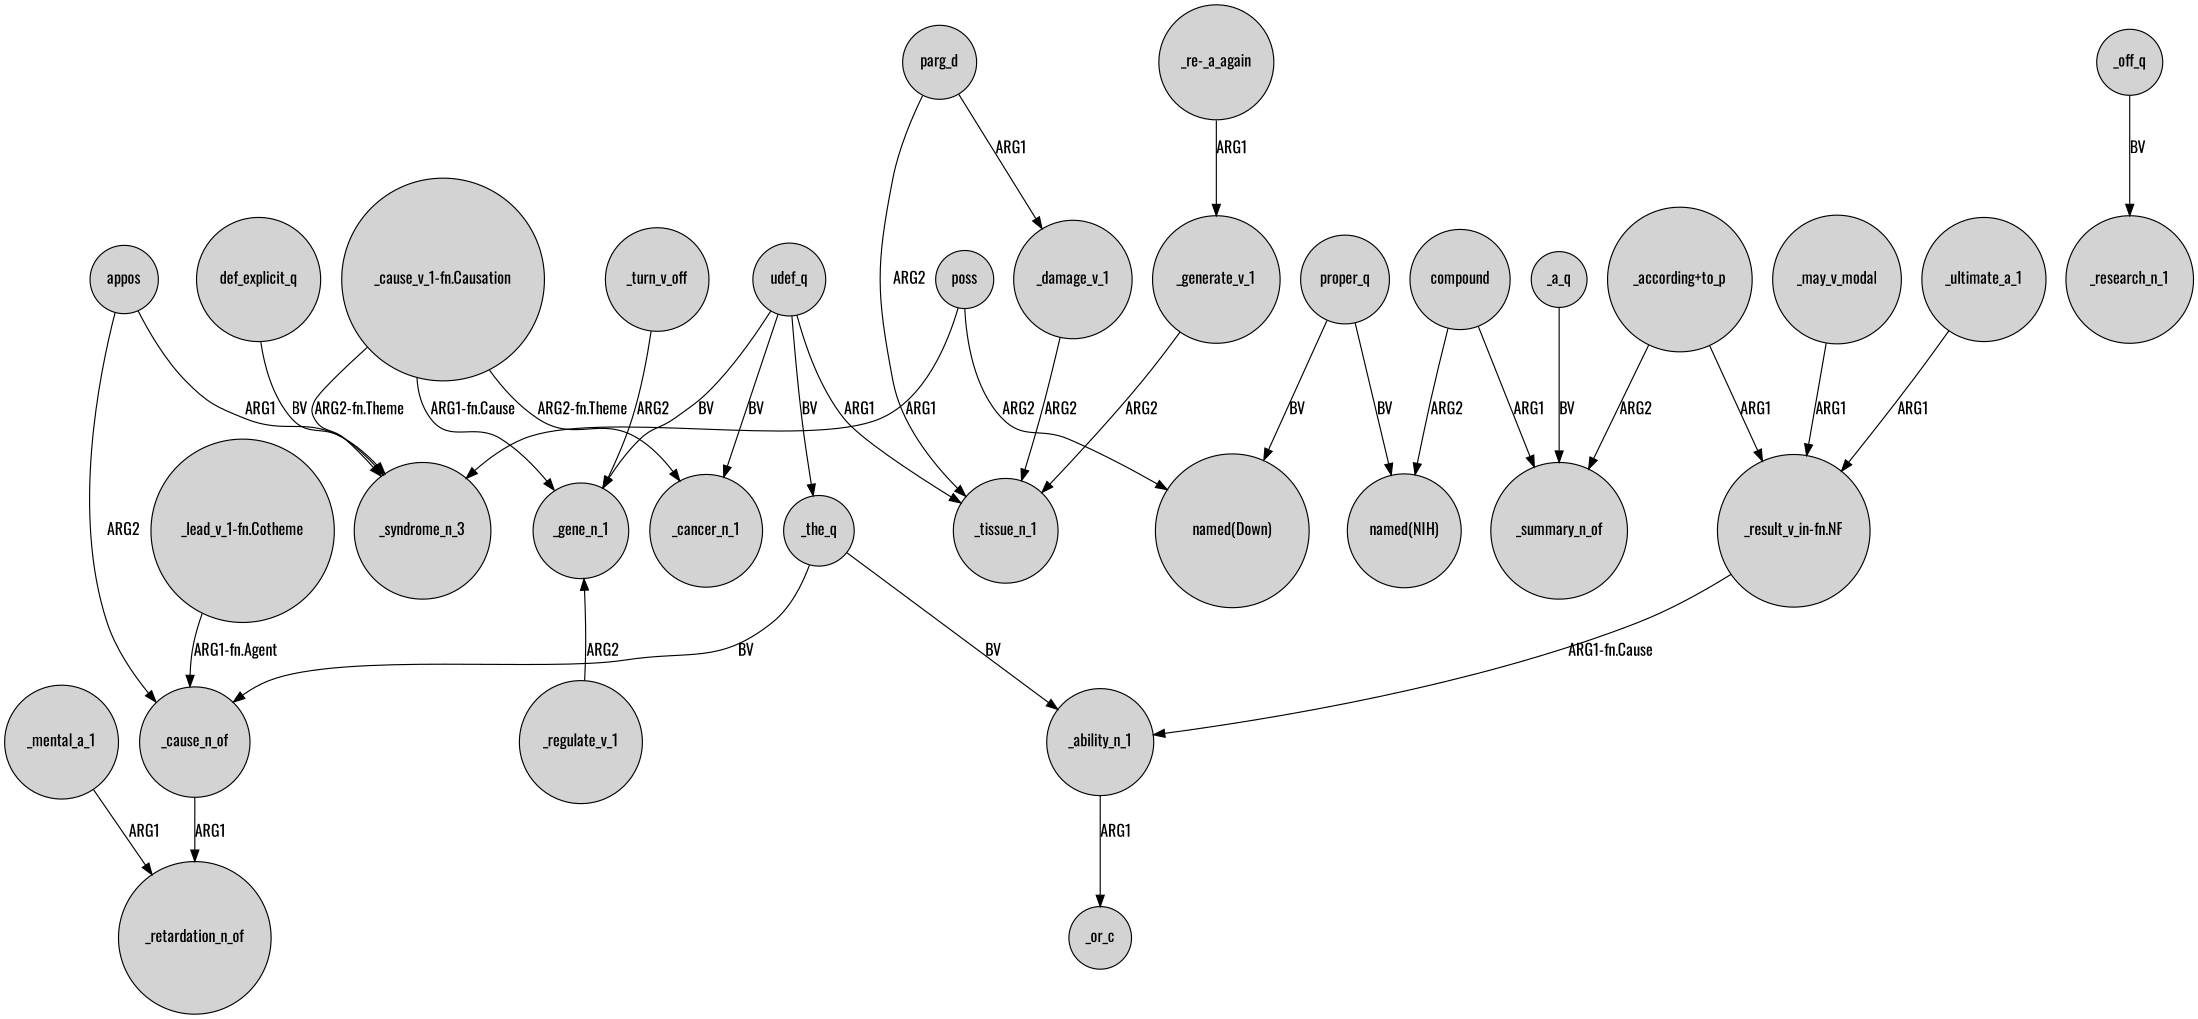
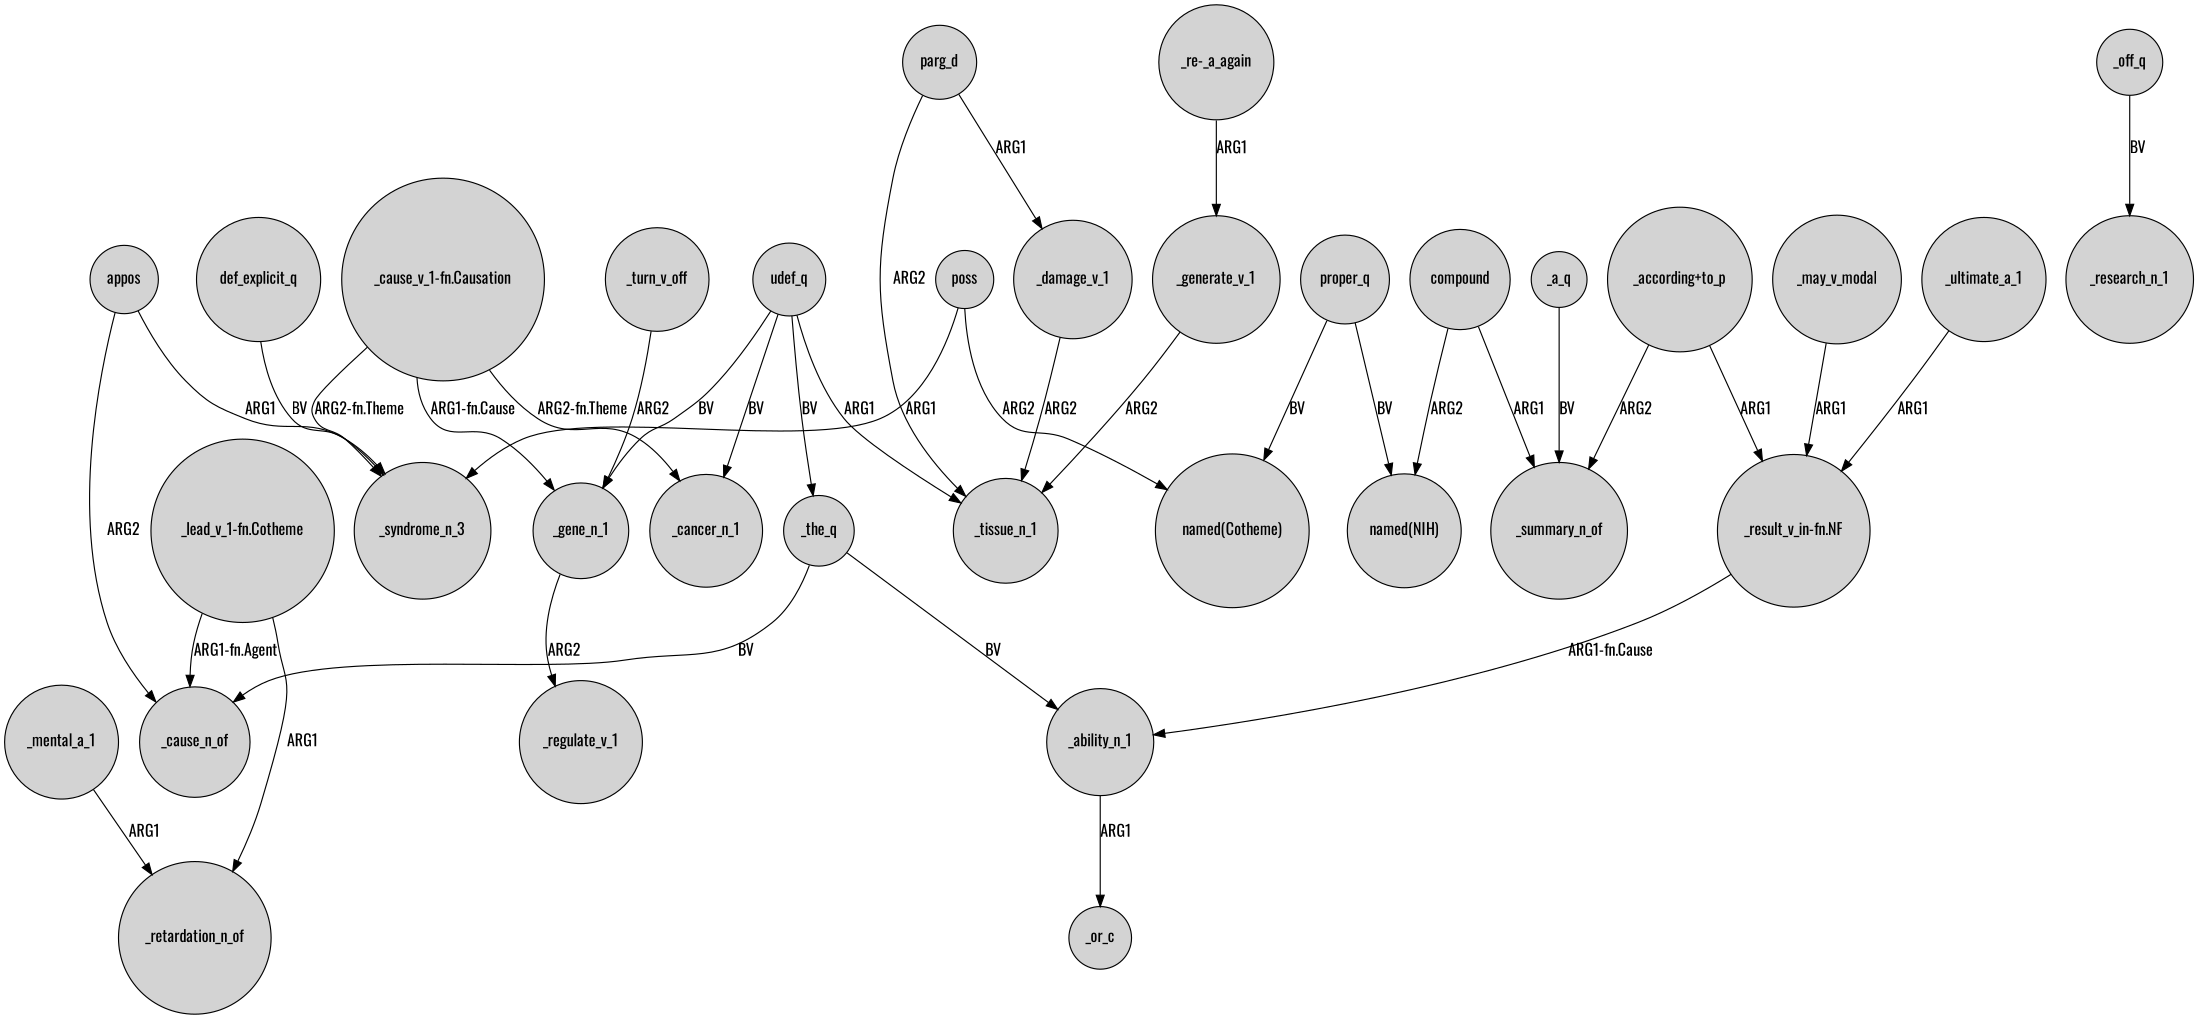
(1232, 531) -> (1232, 531)
(586, 635) -> (547, 624)
(195, 824) -> (278, 742)
